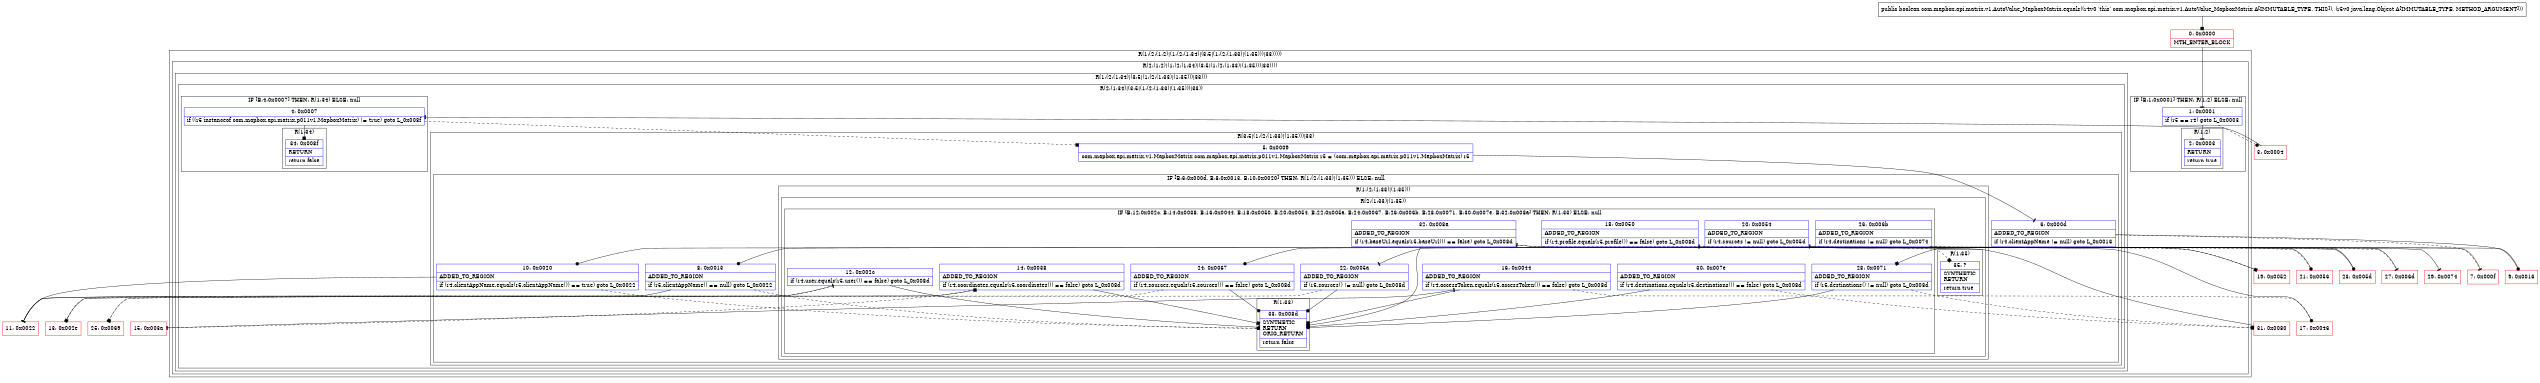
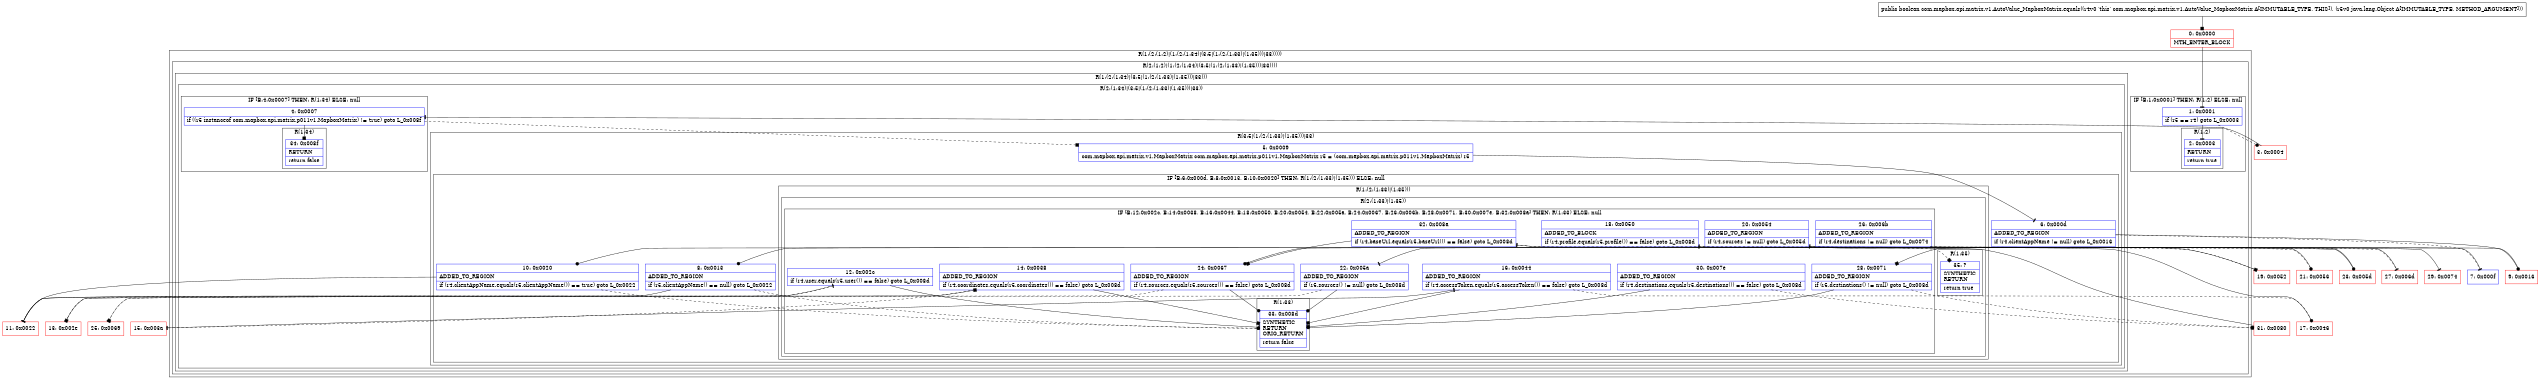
(1572, 233) -> (1571, 233)
(2483, 277) -> (2483, 277)
(1388, 308) -> (1323, 245)
